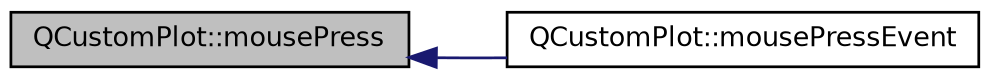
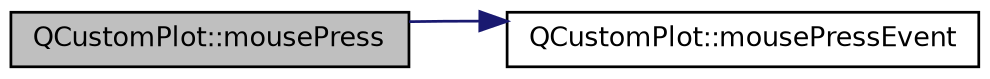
(472, 58) -> (444, 21)
